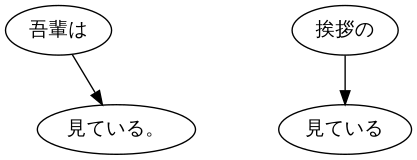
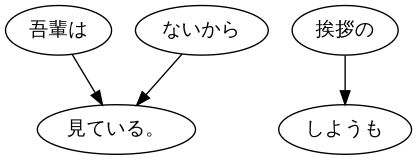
none -> (202, 30)
(345, 130) -> (345, 130)
